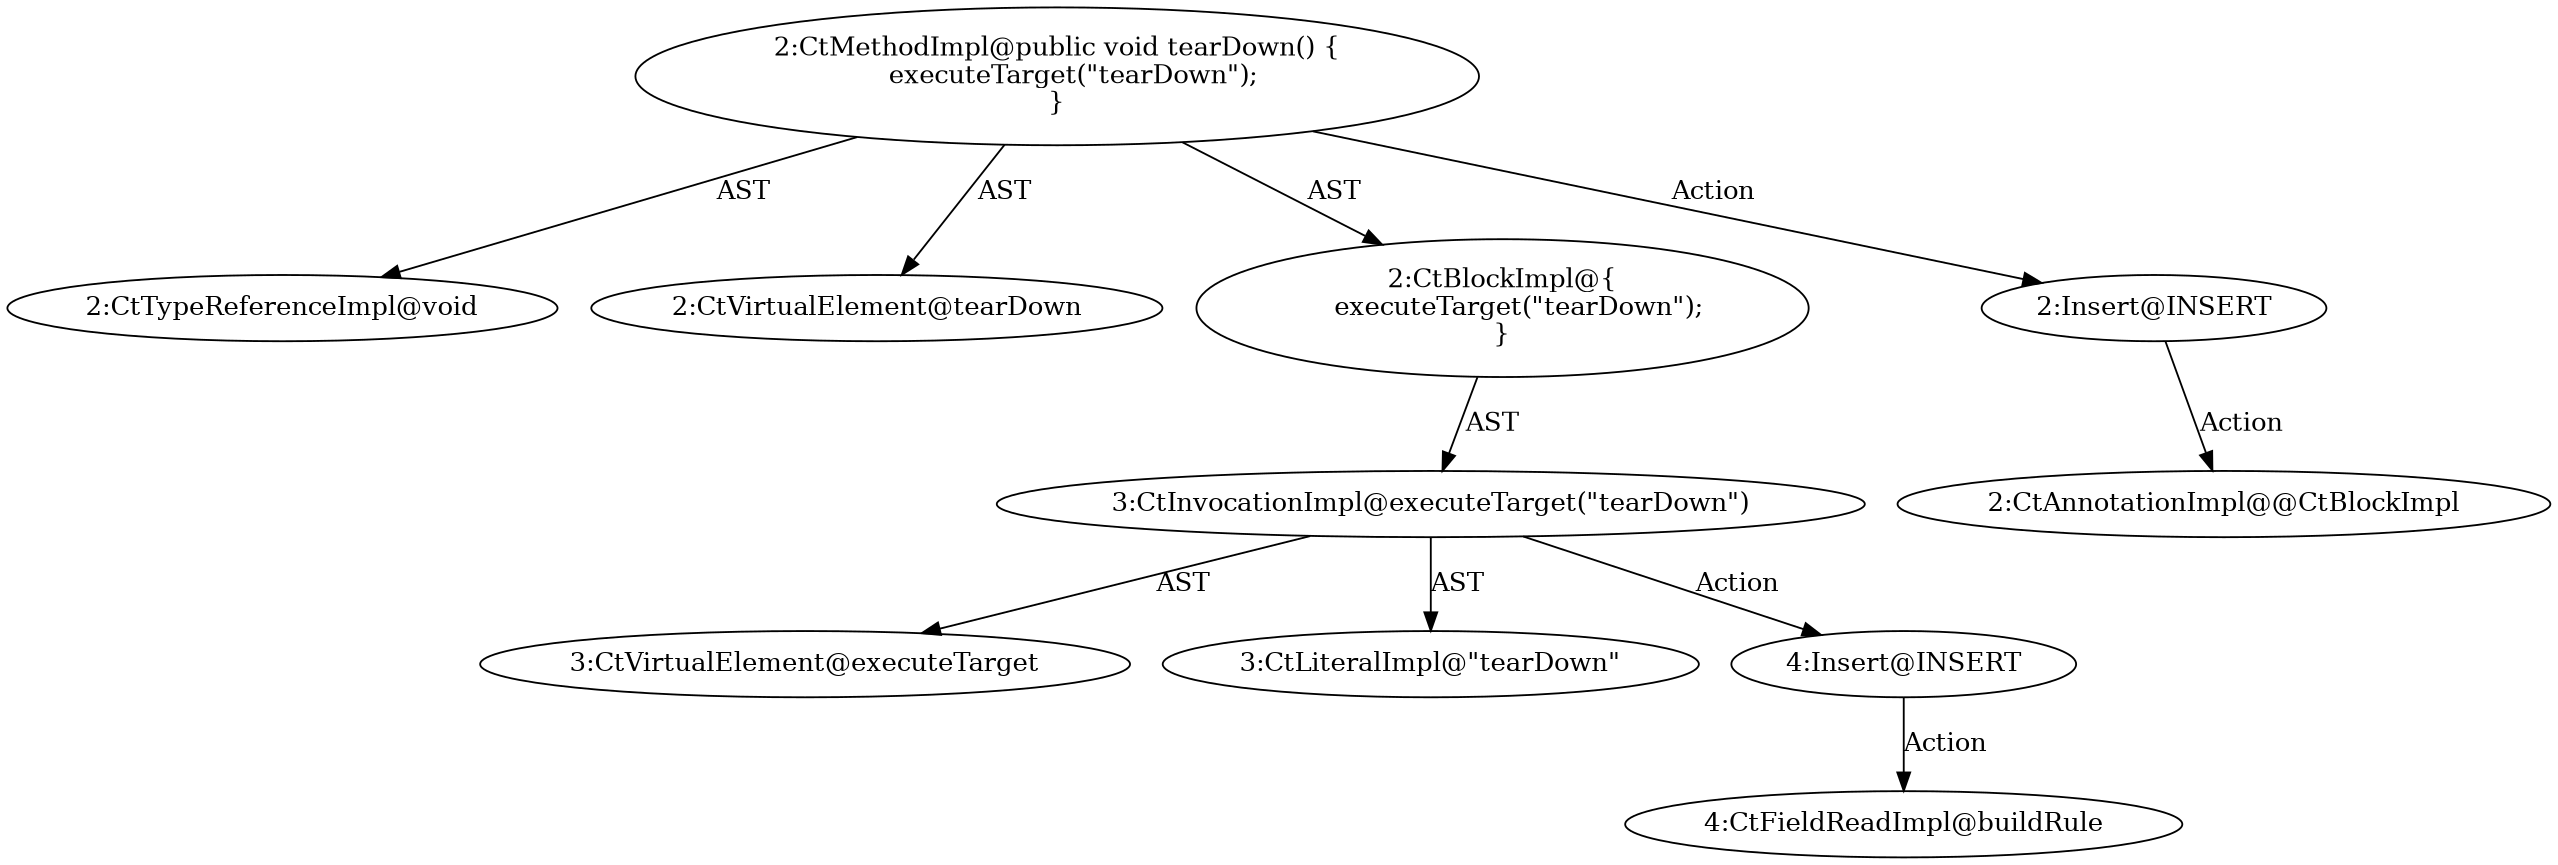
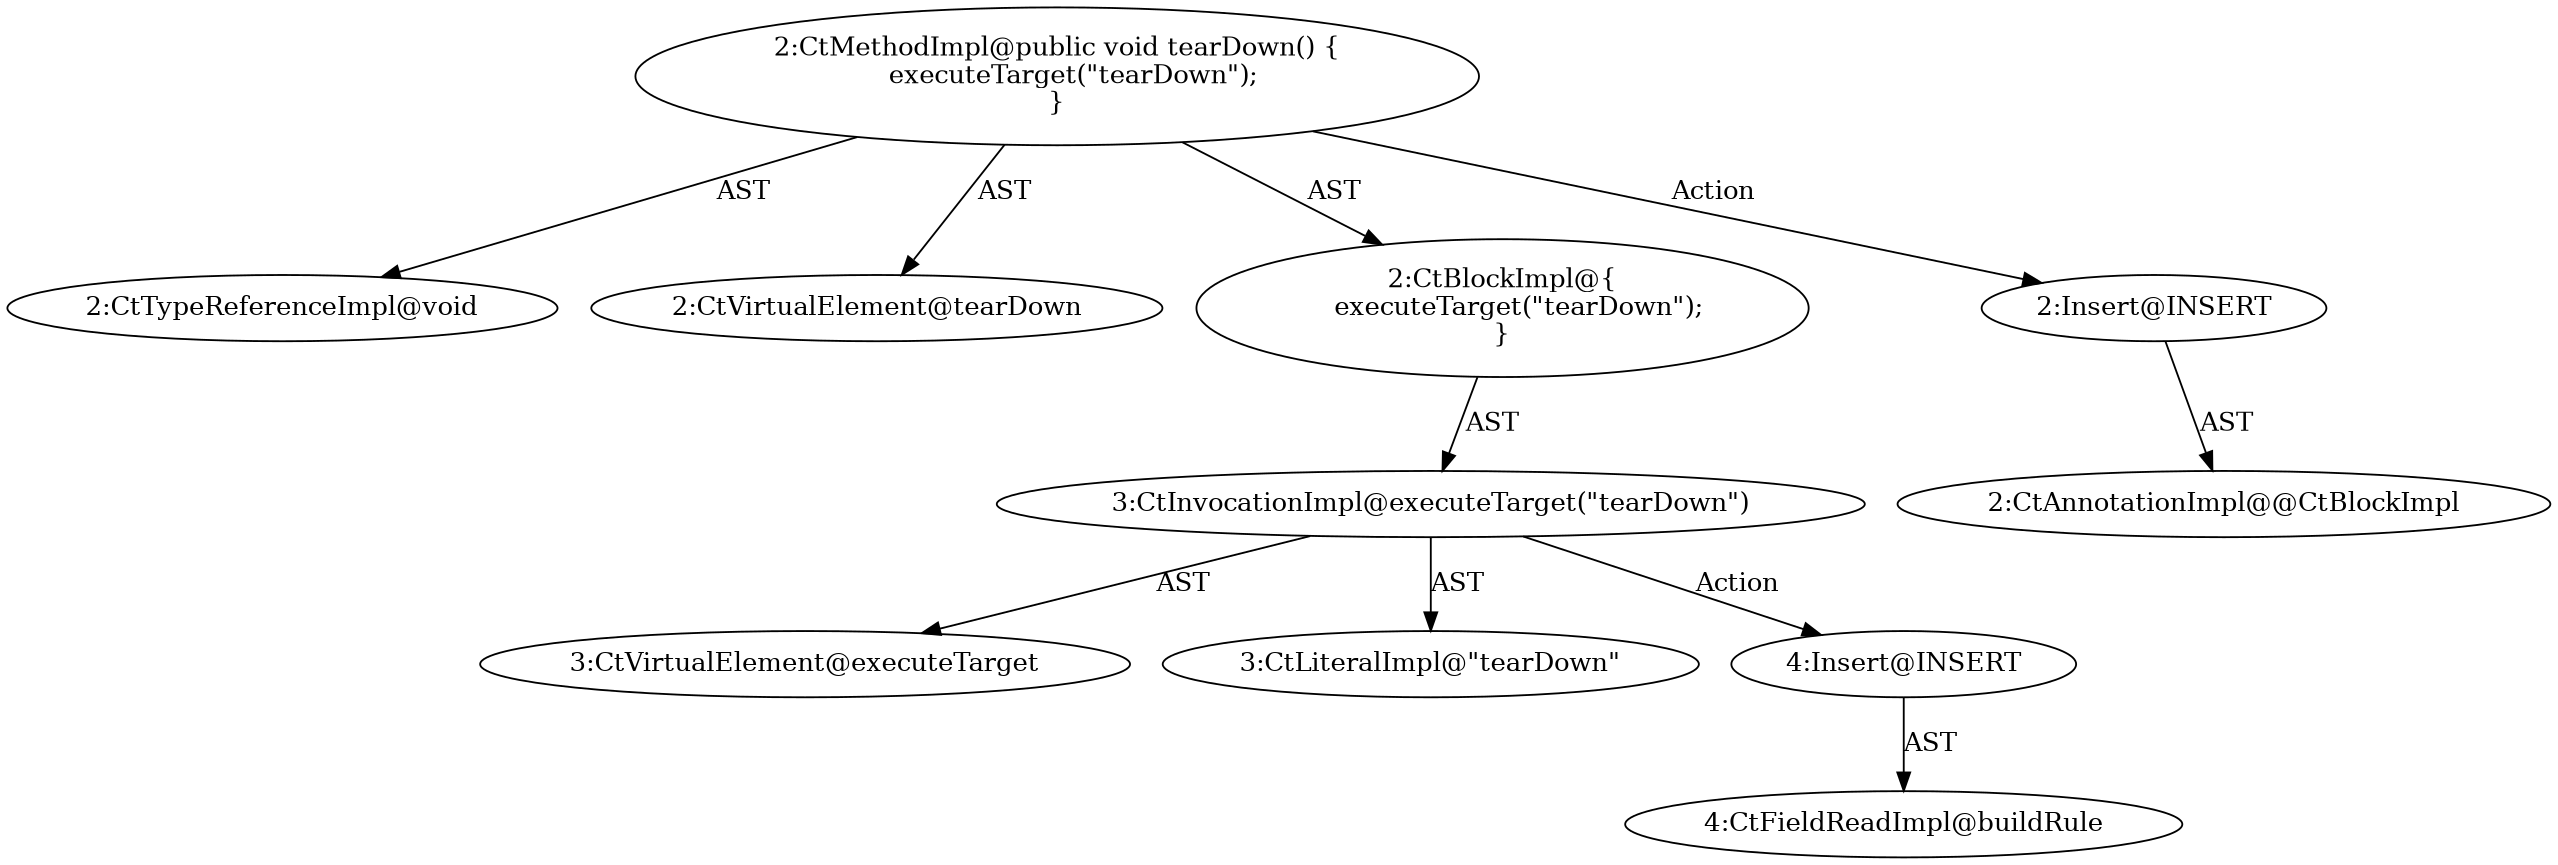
(2242, 424) -> (2227, 424)
(1946, 744) -> (1930, 744)
